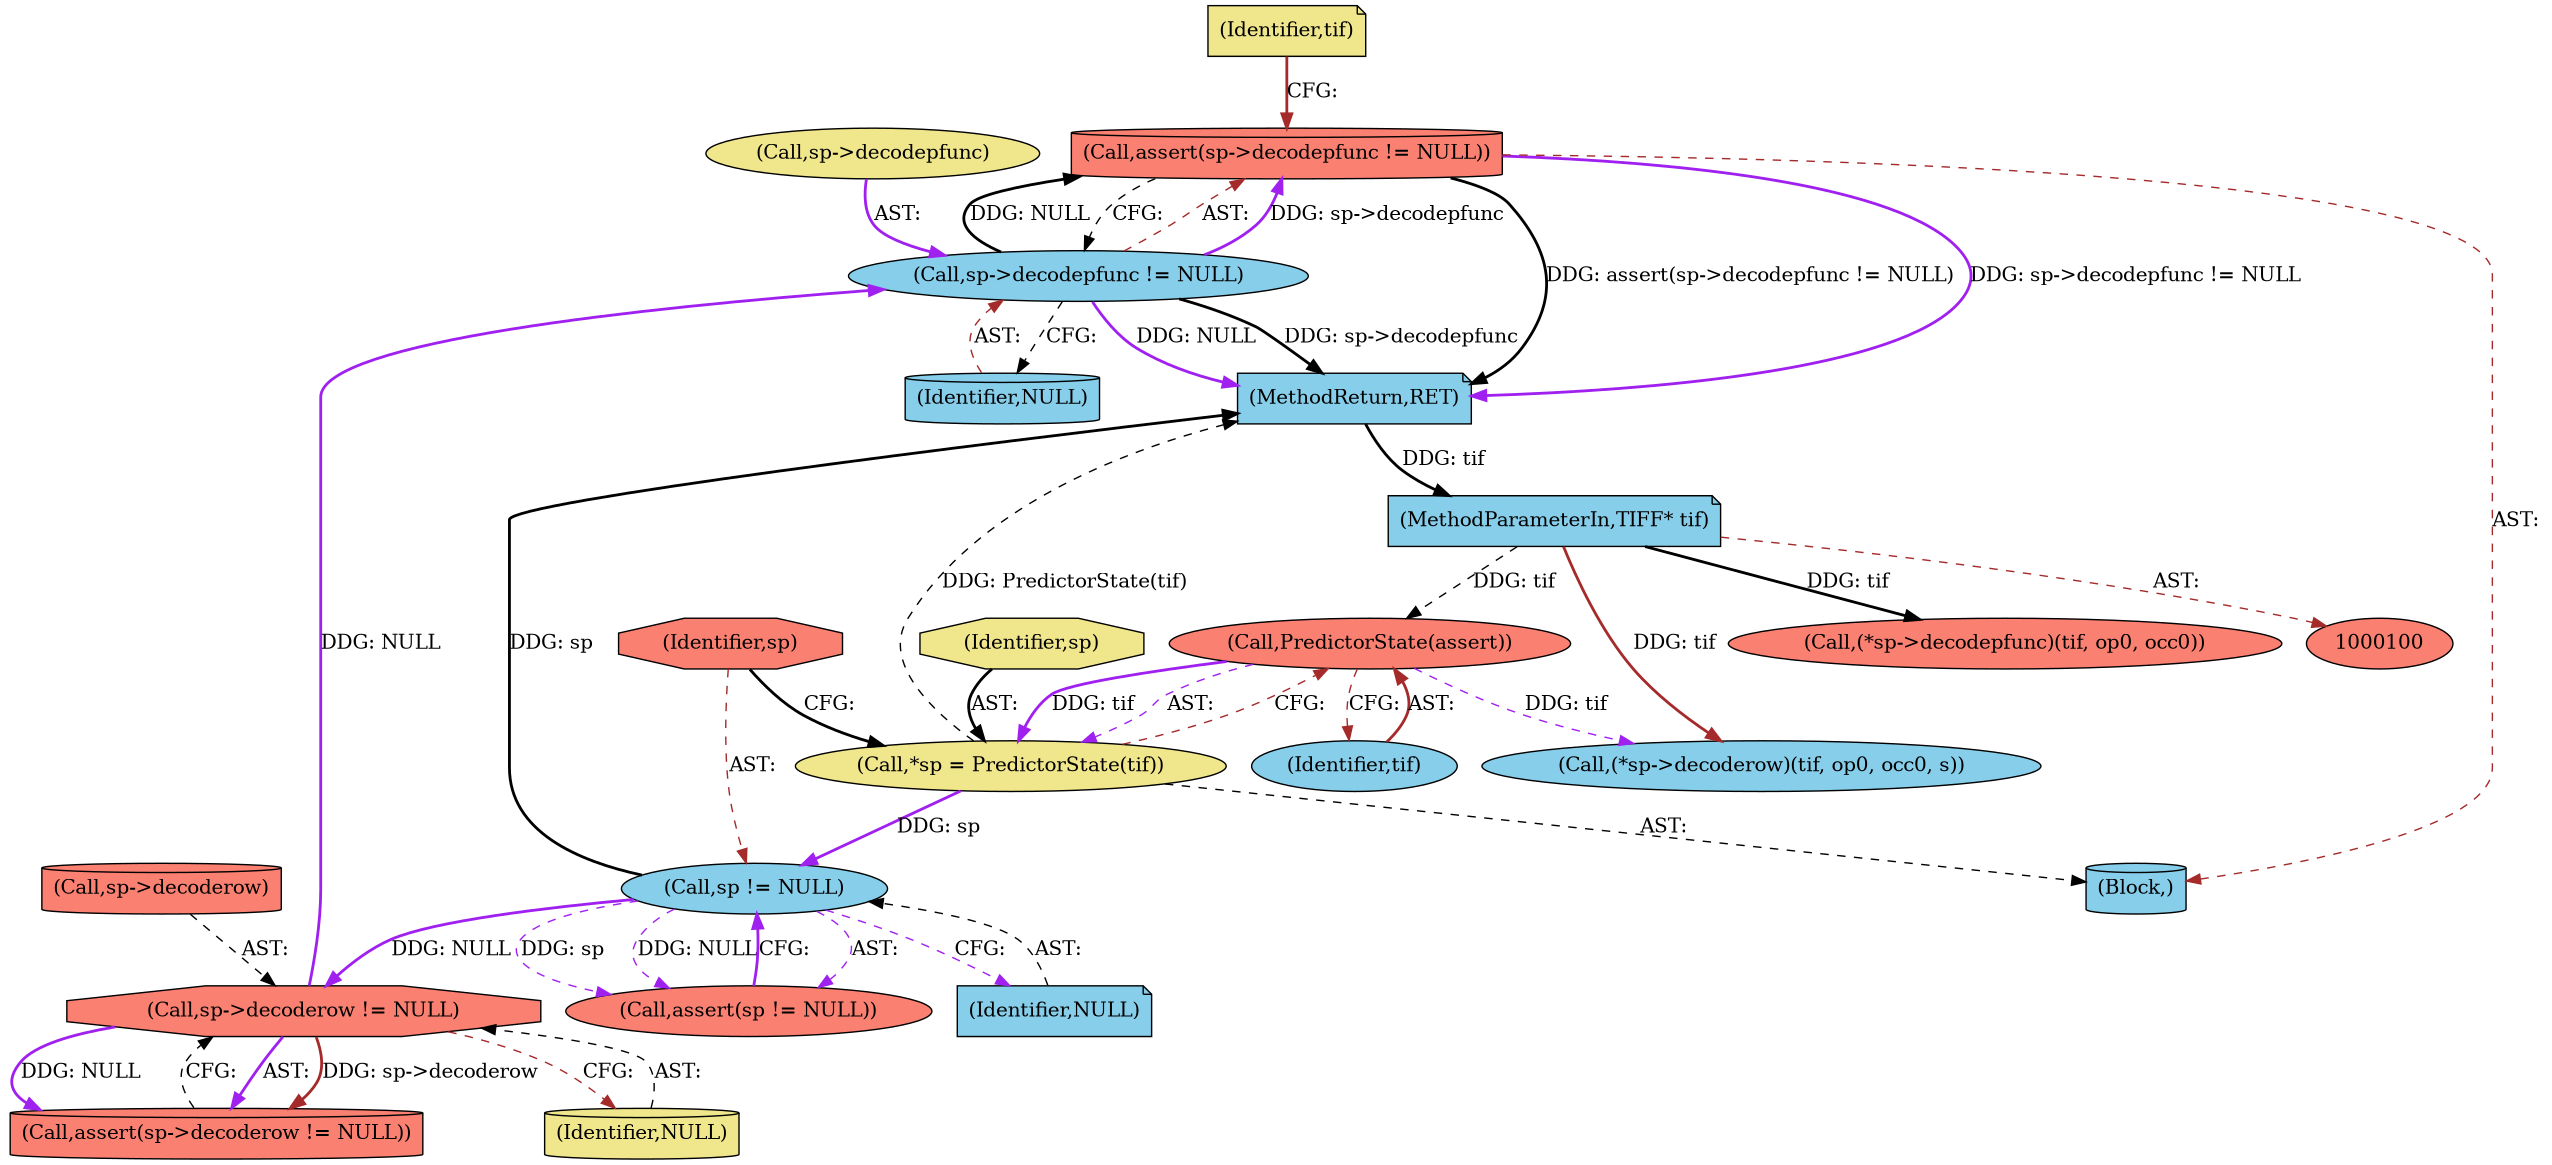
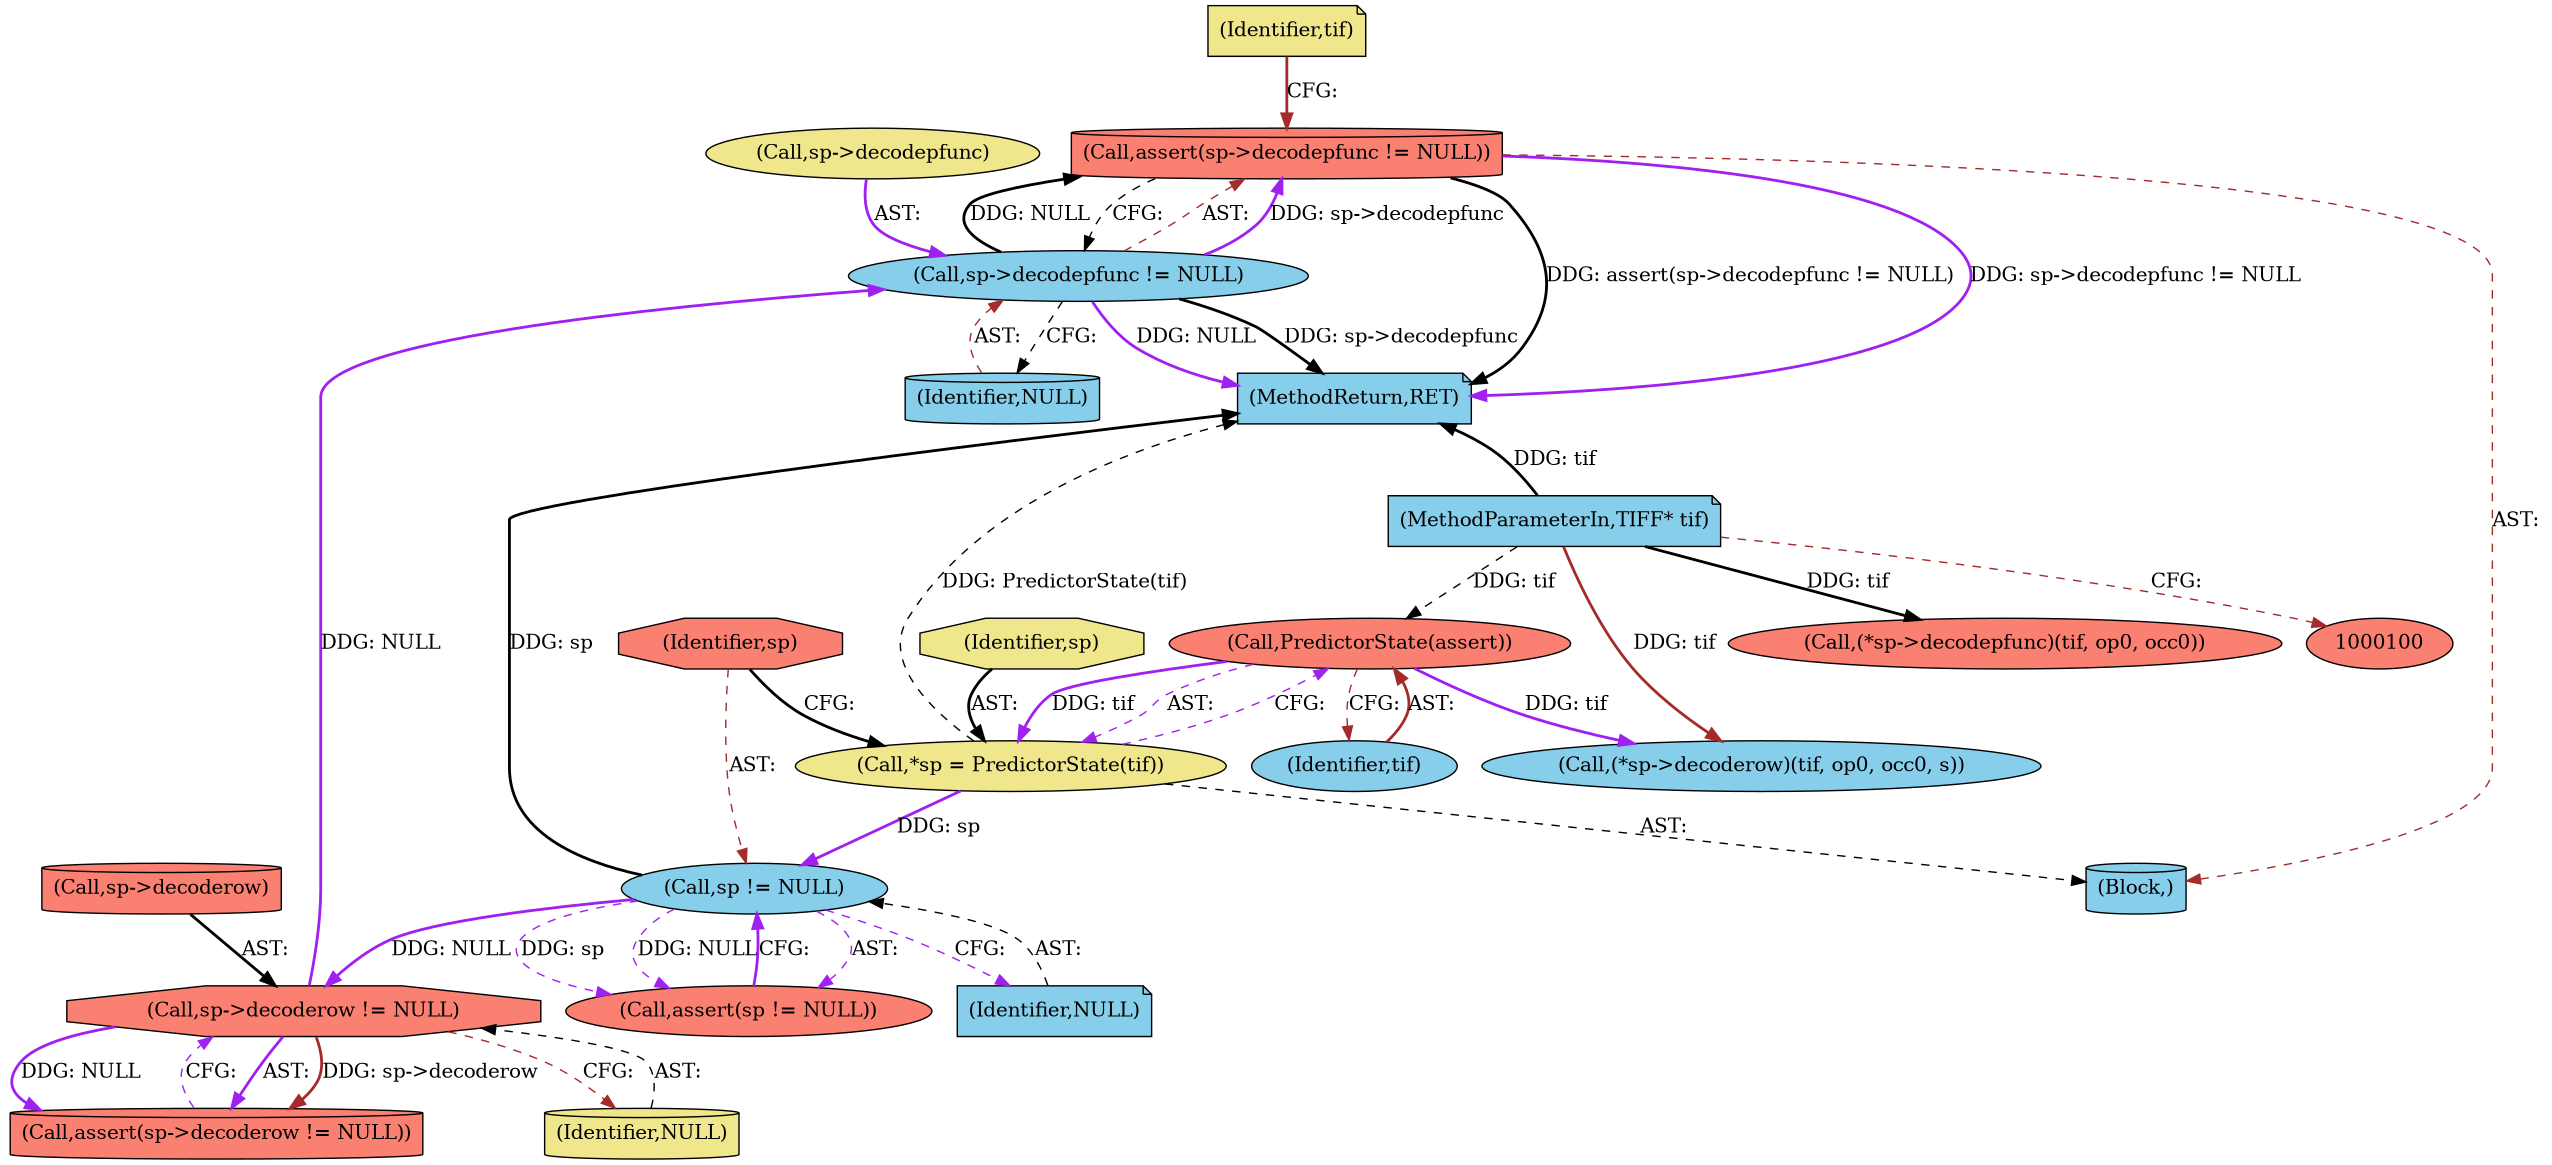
(1394, 464) -> (1501, 456)
(2180, 582) -> (2180, 582)
(1514, 712) -> (1514, 712)
(1222, 717) -> (1222, 717)
(227, 945) -> (227, 945)
(181, 1075) -> (181, 1075)
